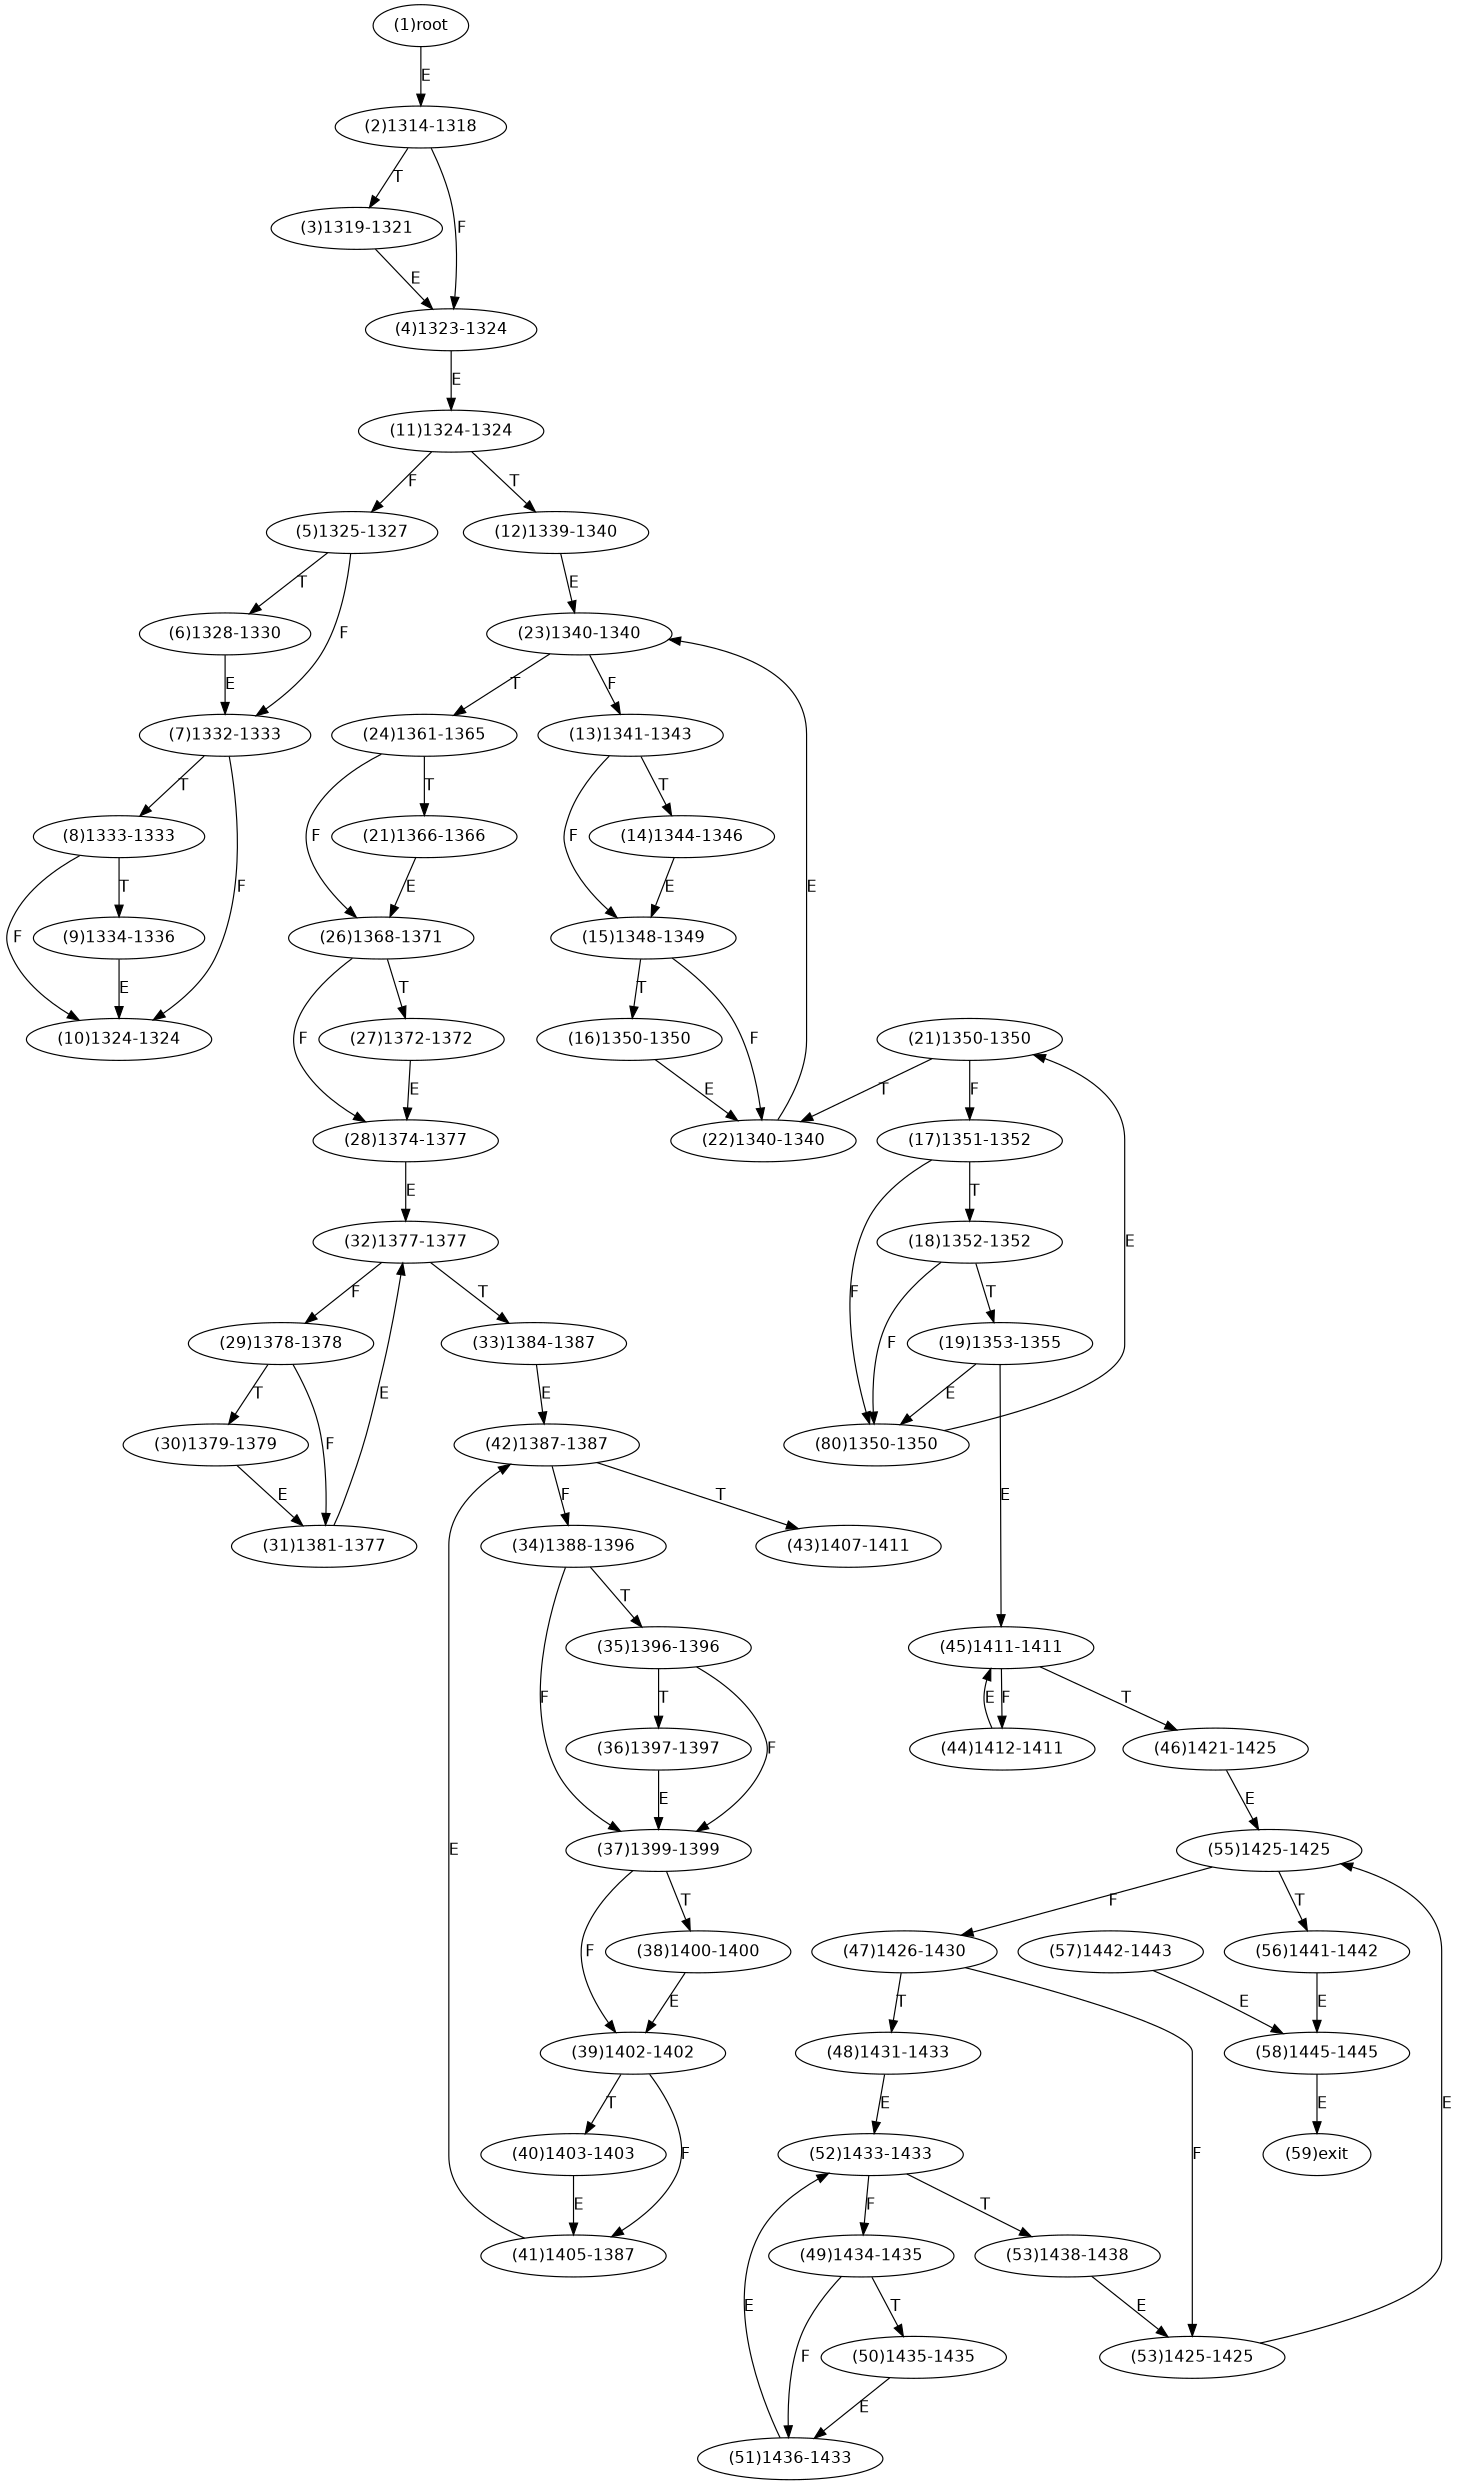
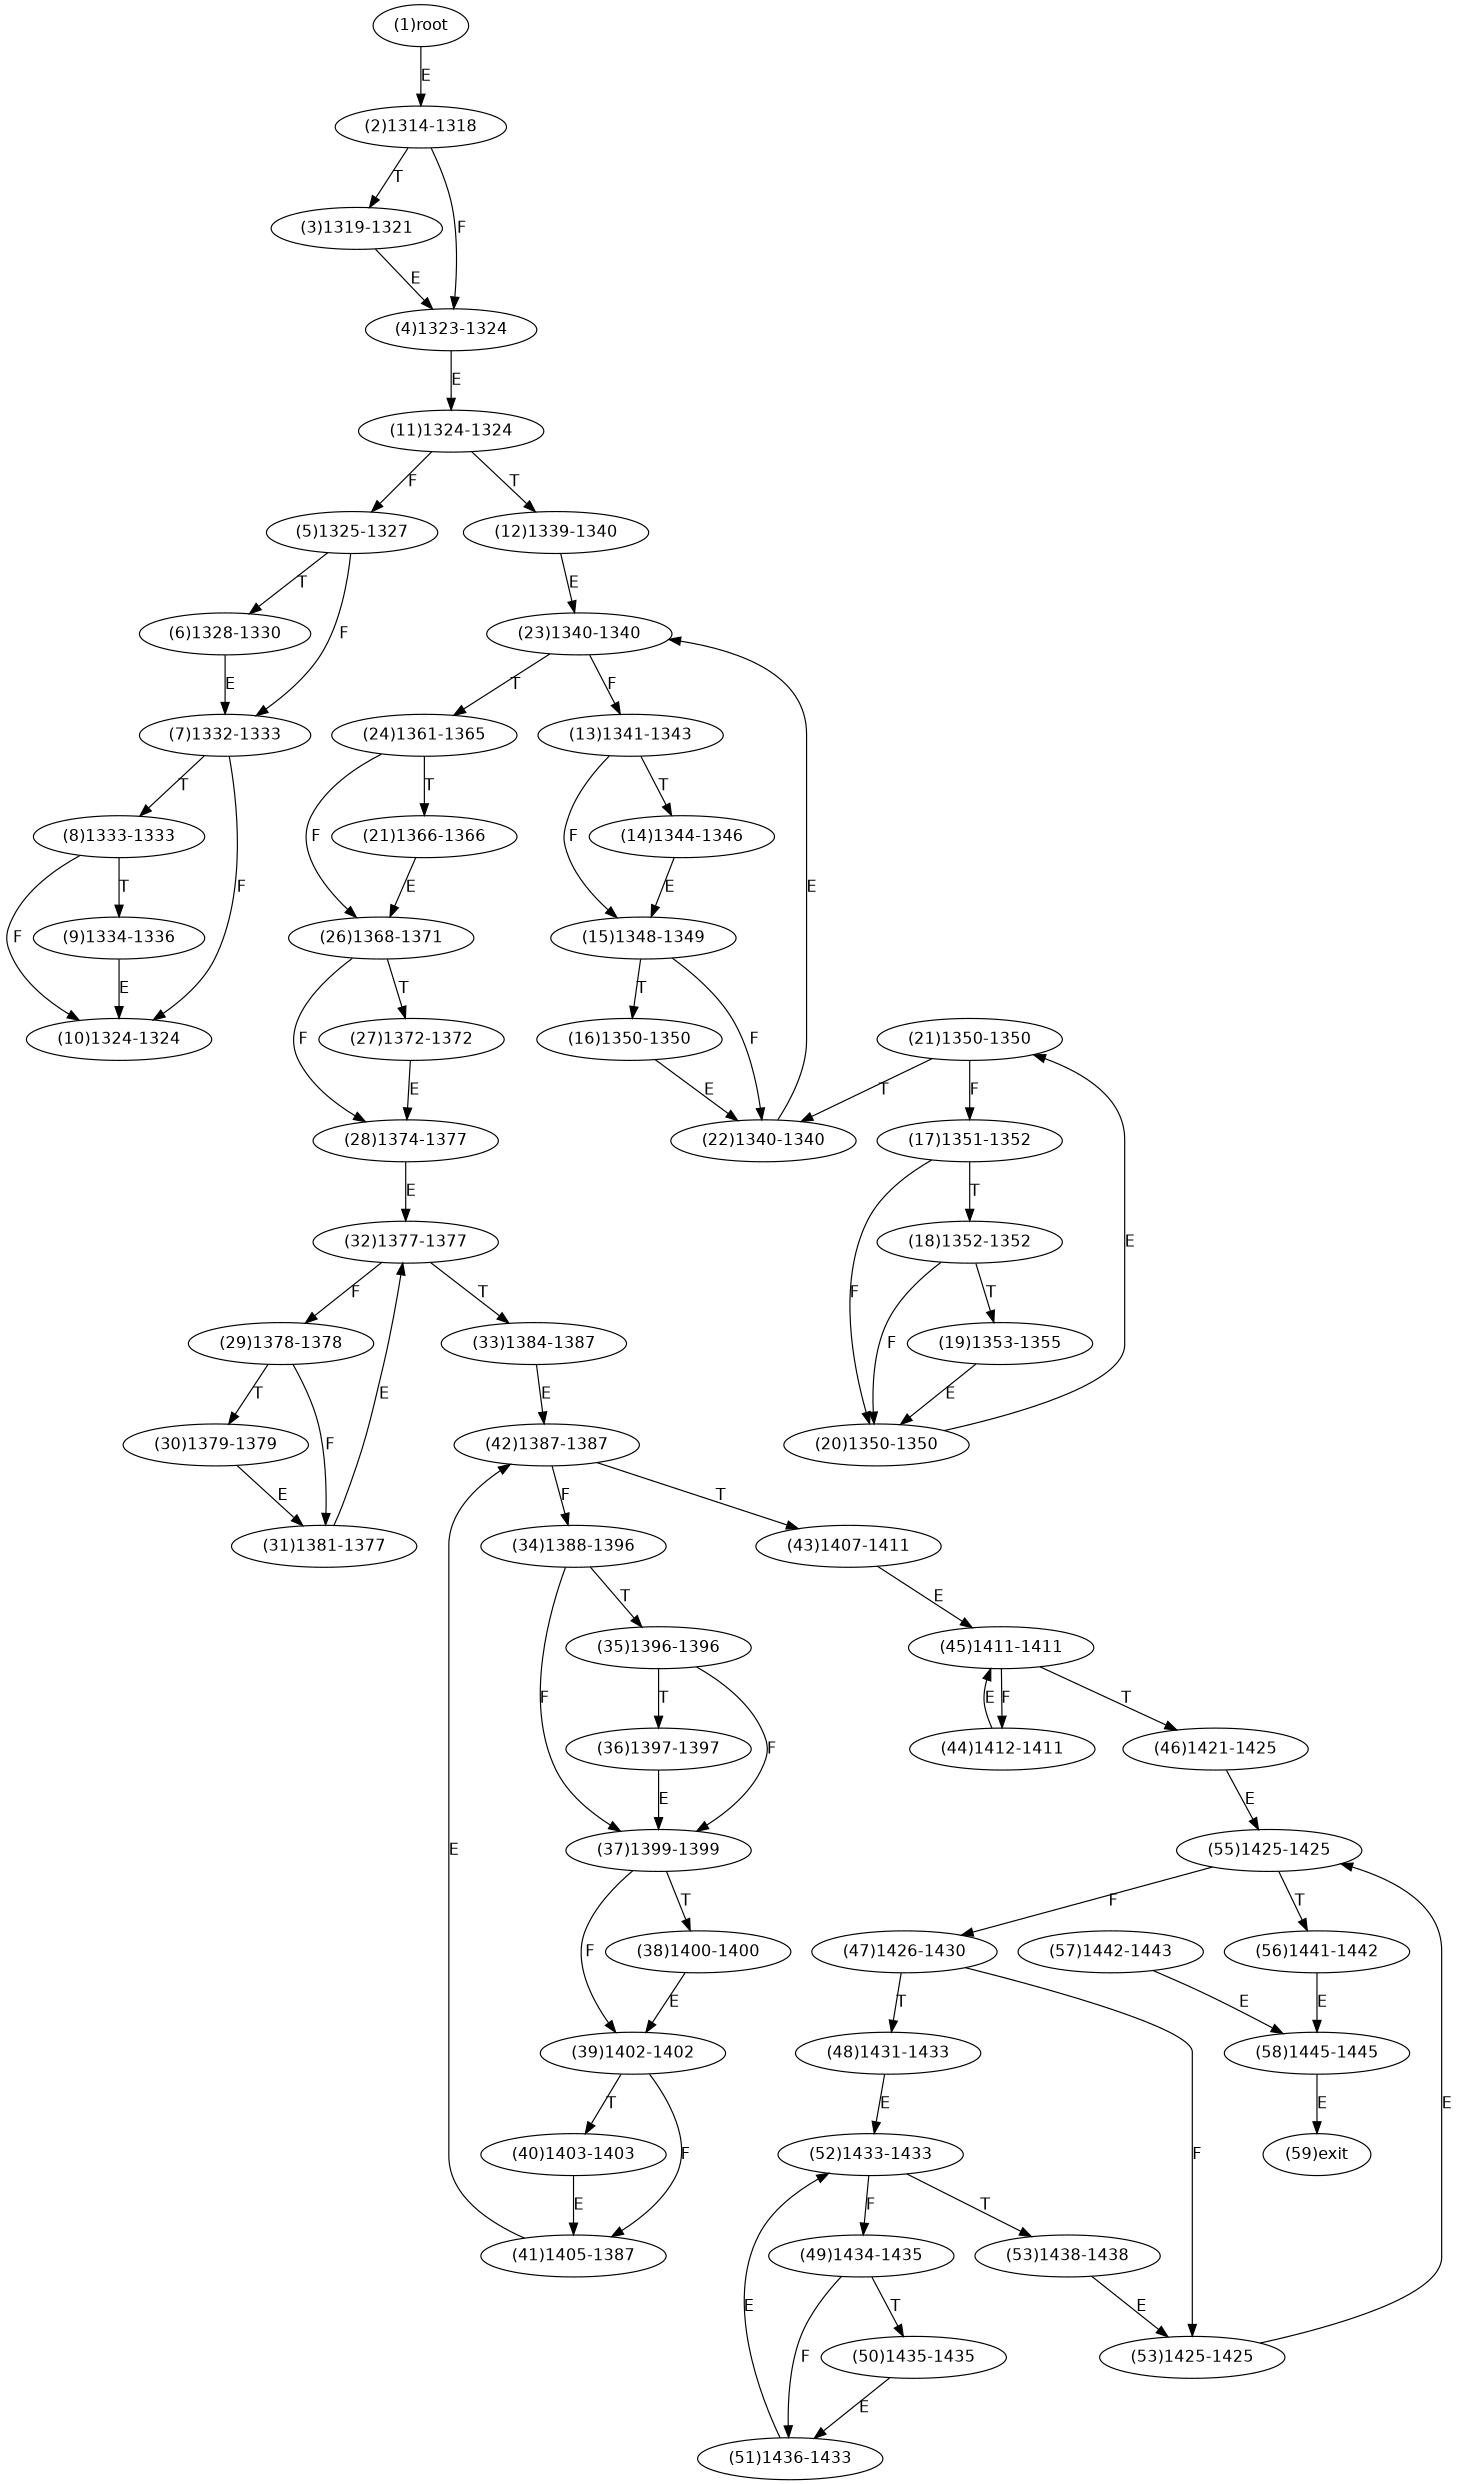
(876, 1445) -> (876, 1445)
(1001, 1490) -> (920, 1594)
